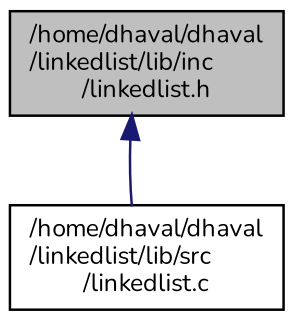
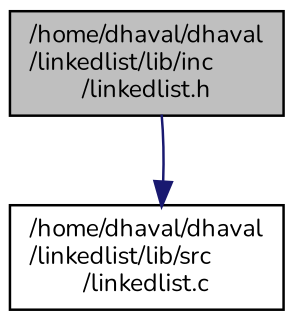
(130, 173) -> (163, 148)
